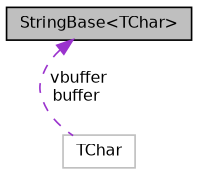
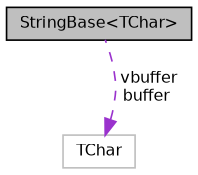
(41, 96) -> (115, 79)
